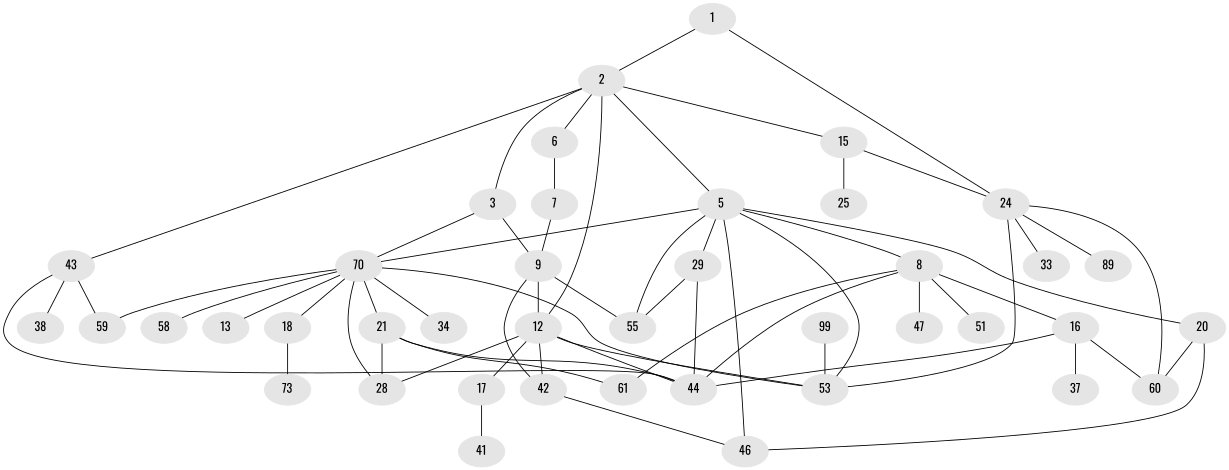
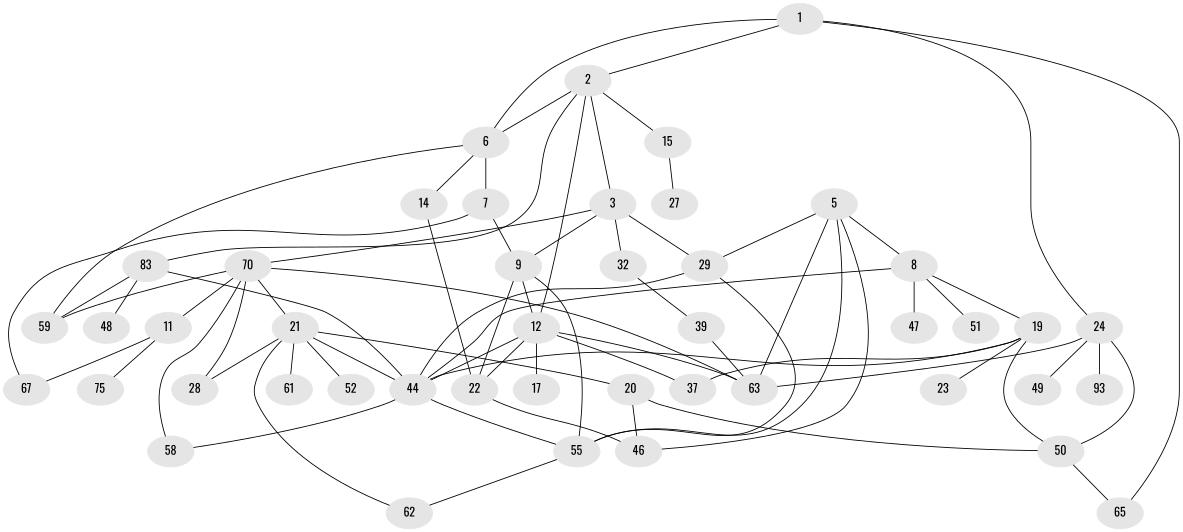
none -> (620, 40)
(661, 142) -> none
(925, 173) -> none
none -> (241, 194)
none -> (424, 204)
(844, 204) -> (675, 204)
(540, 235) -> none
none -> (659, 235)
(965, 256) -> (450, 353)
(71, 266) -> (146, 266)
none -> (623, 266)
(1046, 266) -> (1100, 390)
(1108, 266) -> (1038, 390)
(760, 306) -> none
(40, 328) -> (106, 328)
(226, 328) -> none
(288, 328) -> (168, 328)
(444, 328) -> none
(825, 328) -> (701, 328)
(1076, 328) -> (1038, 328)
(454, 361) -> (622, 359)
none -> (27, 390)
(288, 390) -> (100, 390)
none -> (351, 390)
(543, 390) -> (475, 390)
(825, 390) -> (754, 390)
none -> (943, 390)
(1155, 390) -> (1061, 451)
none -> (493, 424)
none -> (296, 429)
(482, 451) -> none
none -> (409, 513)
none -> (1120, 513)
